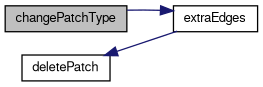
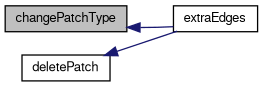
(144, 10) -> (157, 27)
